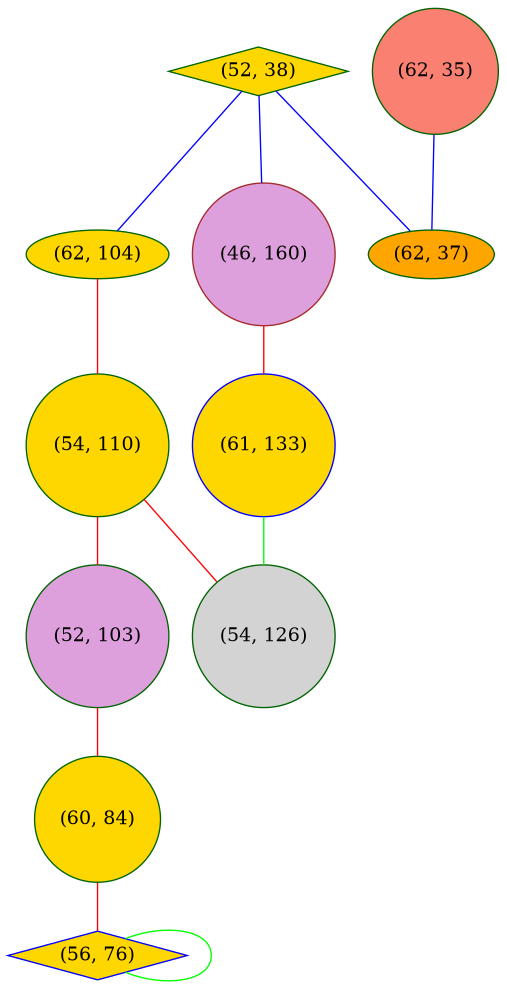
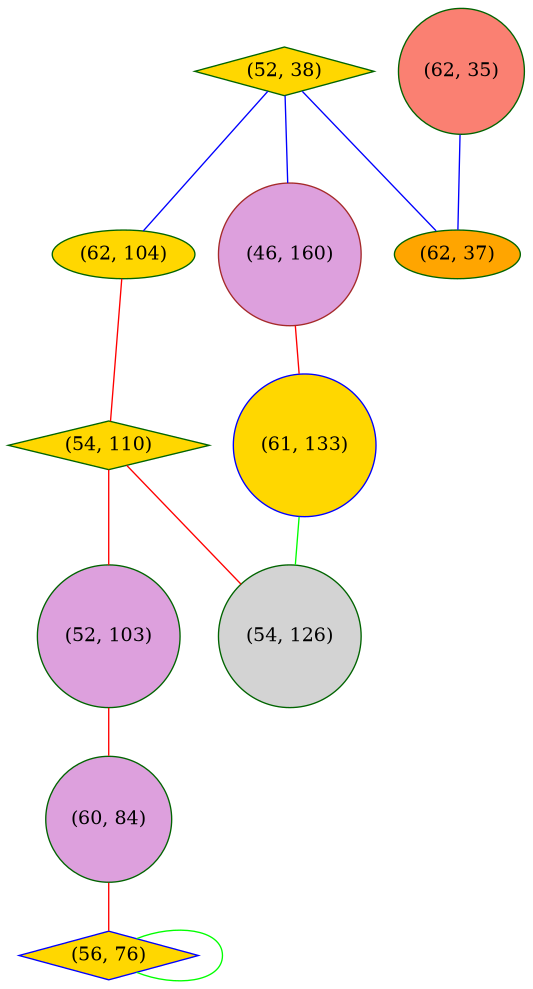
(98, 445) -> (109, 445)
(98, 819) -> (109, 819)
